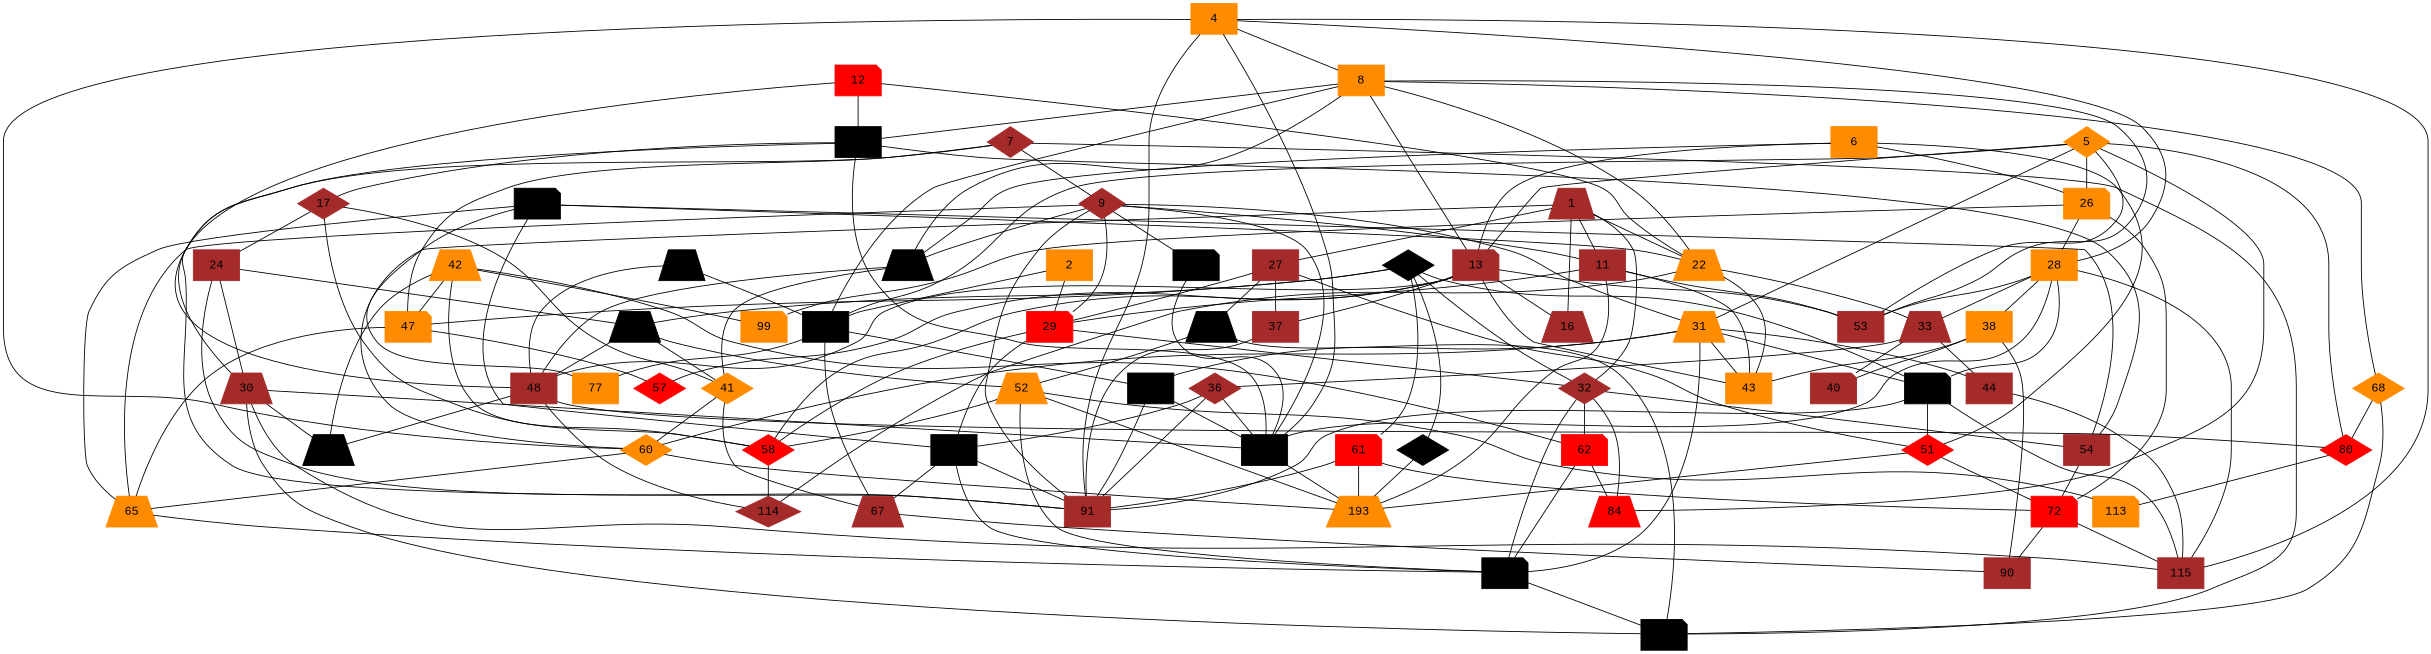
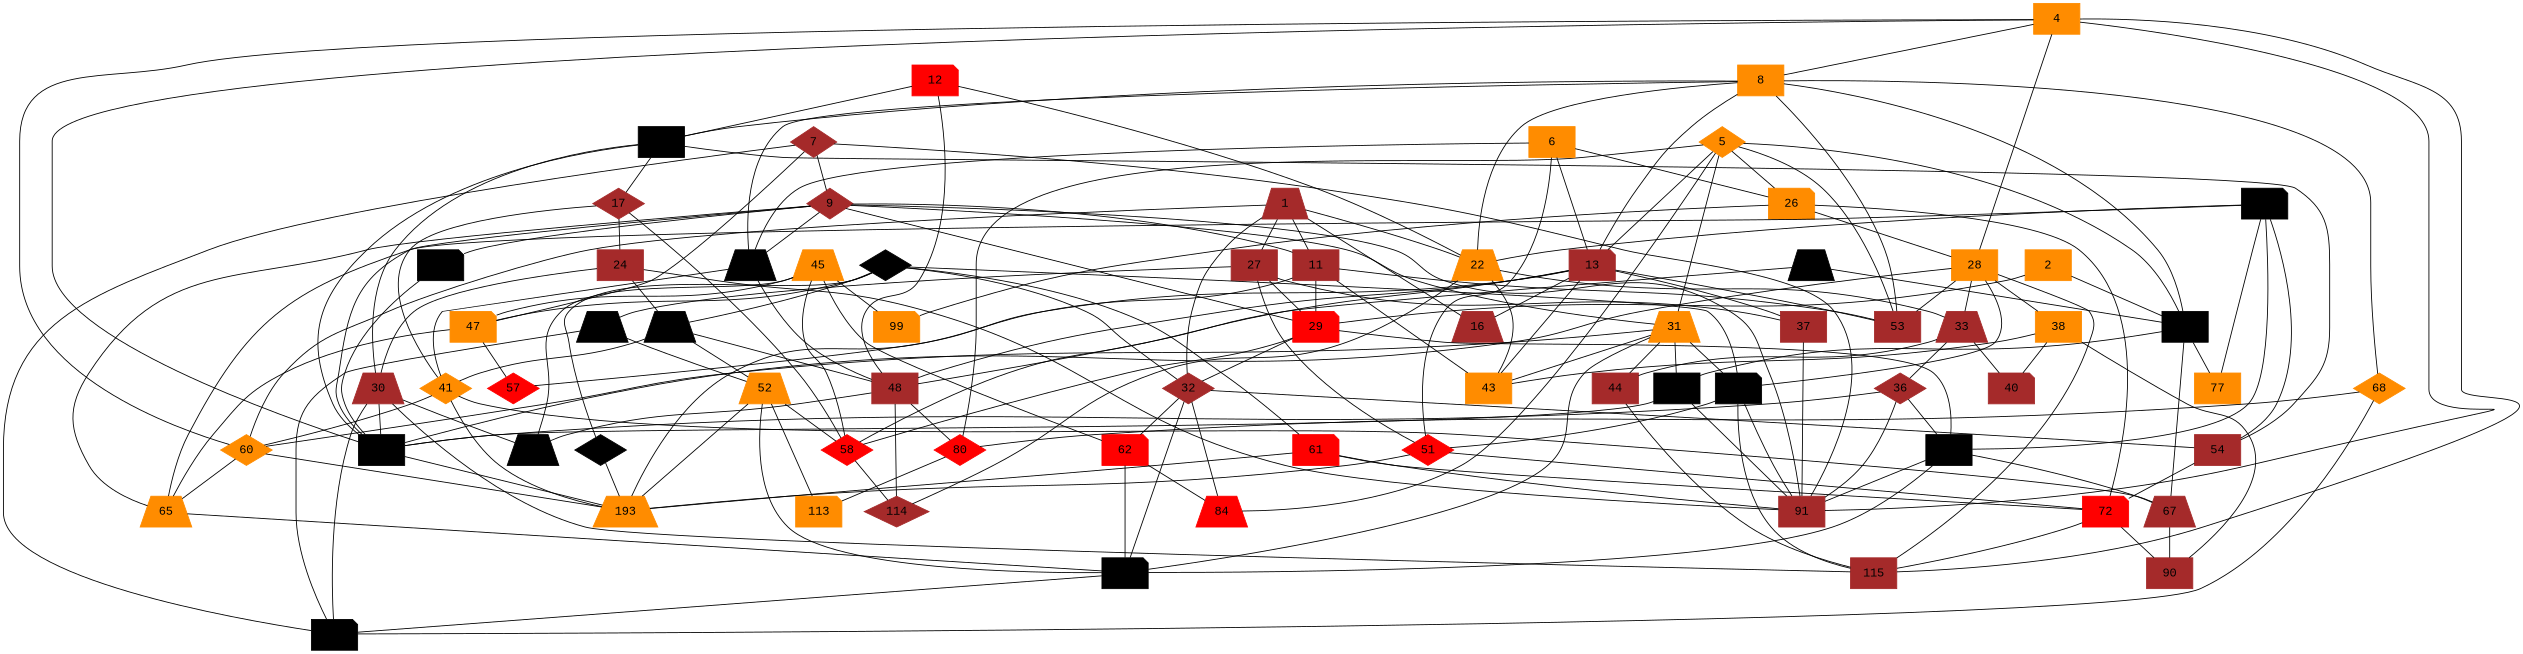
(455, 265) -> (818, 265)
none -> (512, 474)
